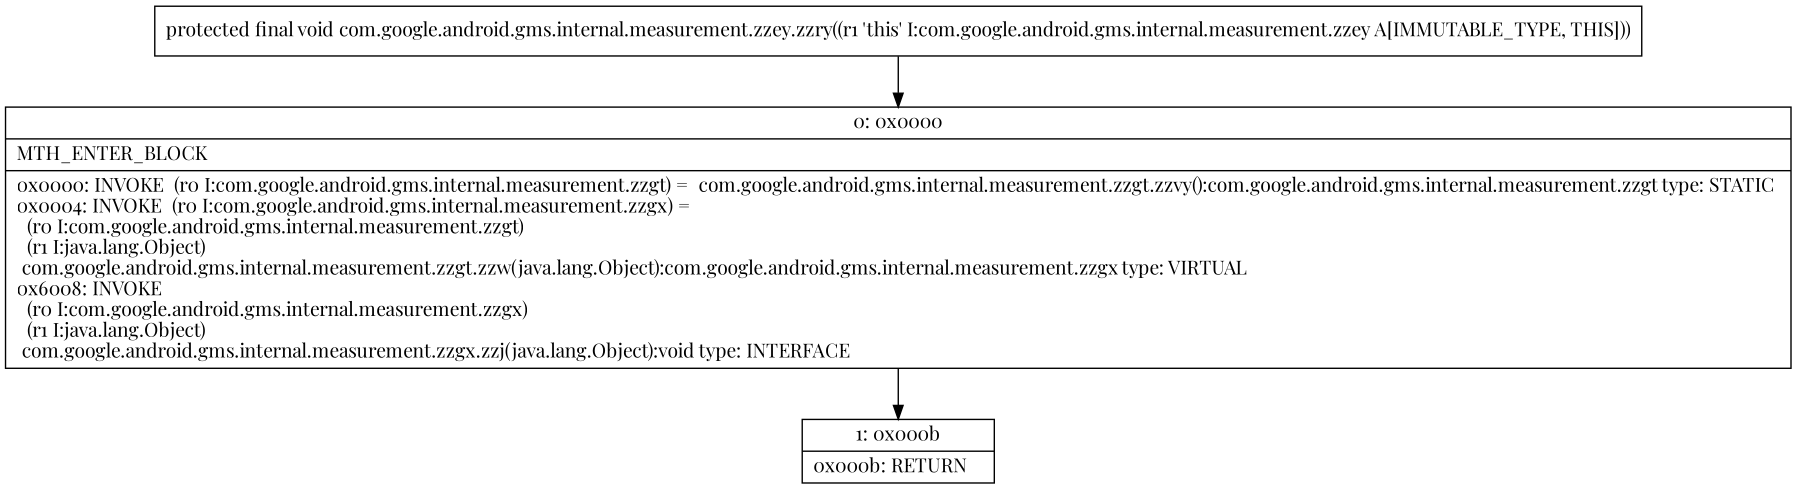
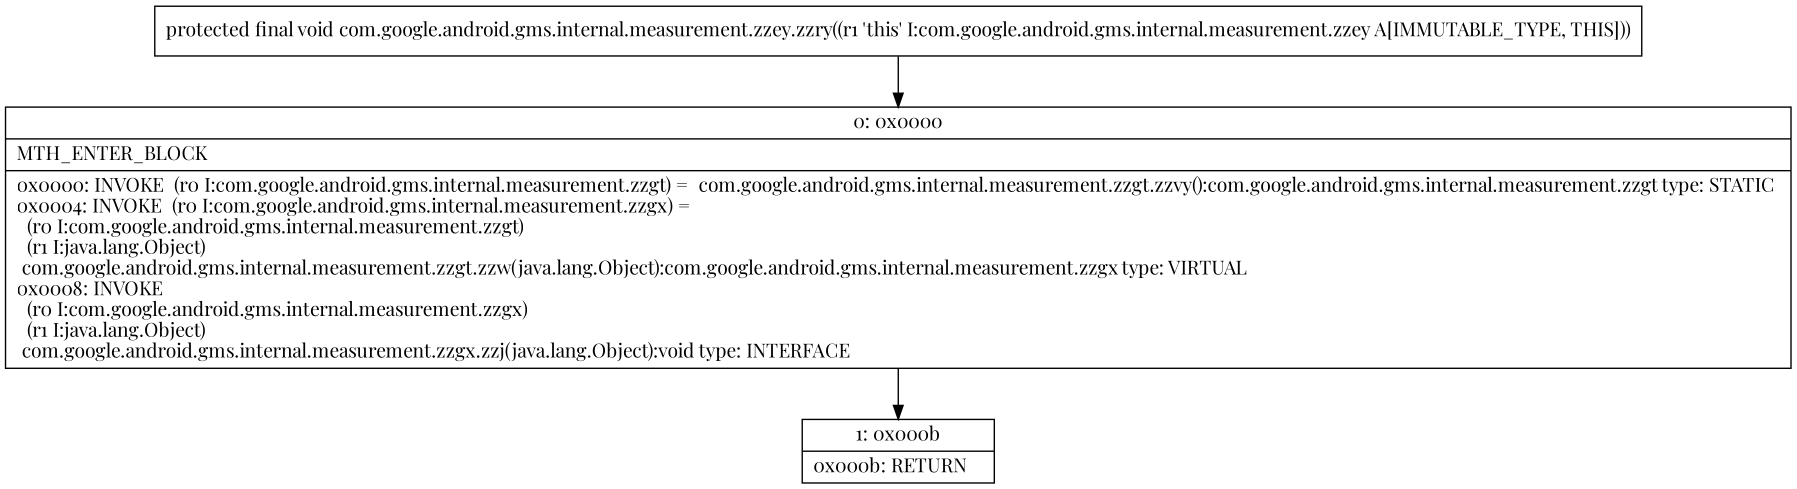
(95, 290) -> (95, 290)
